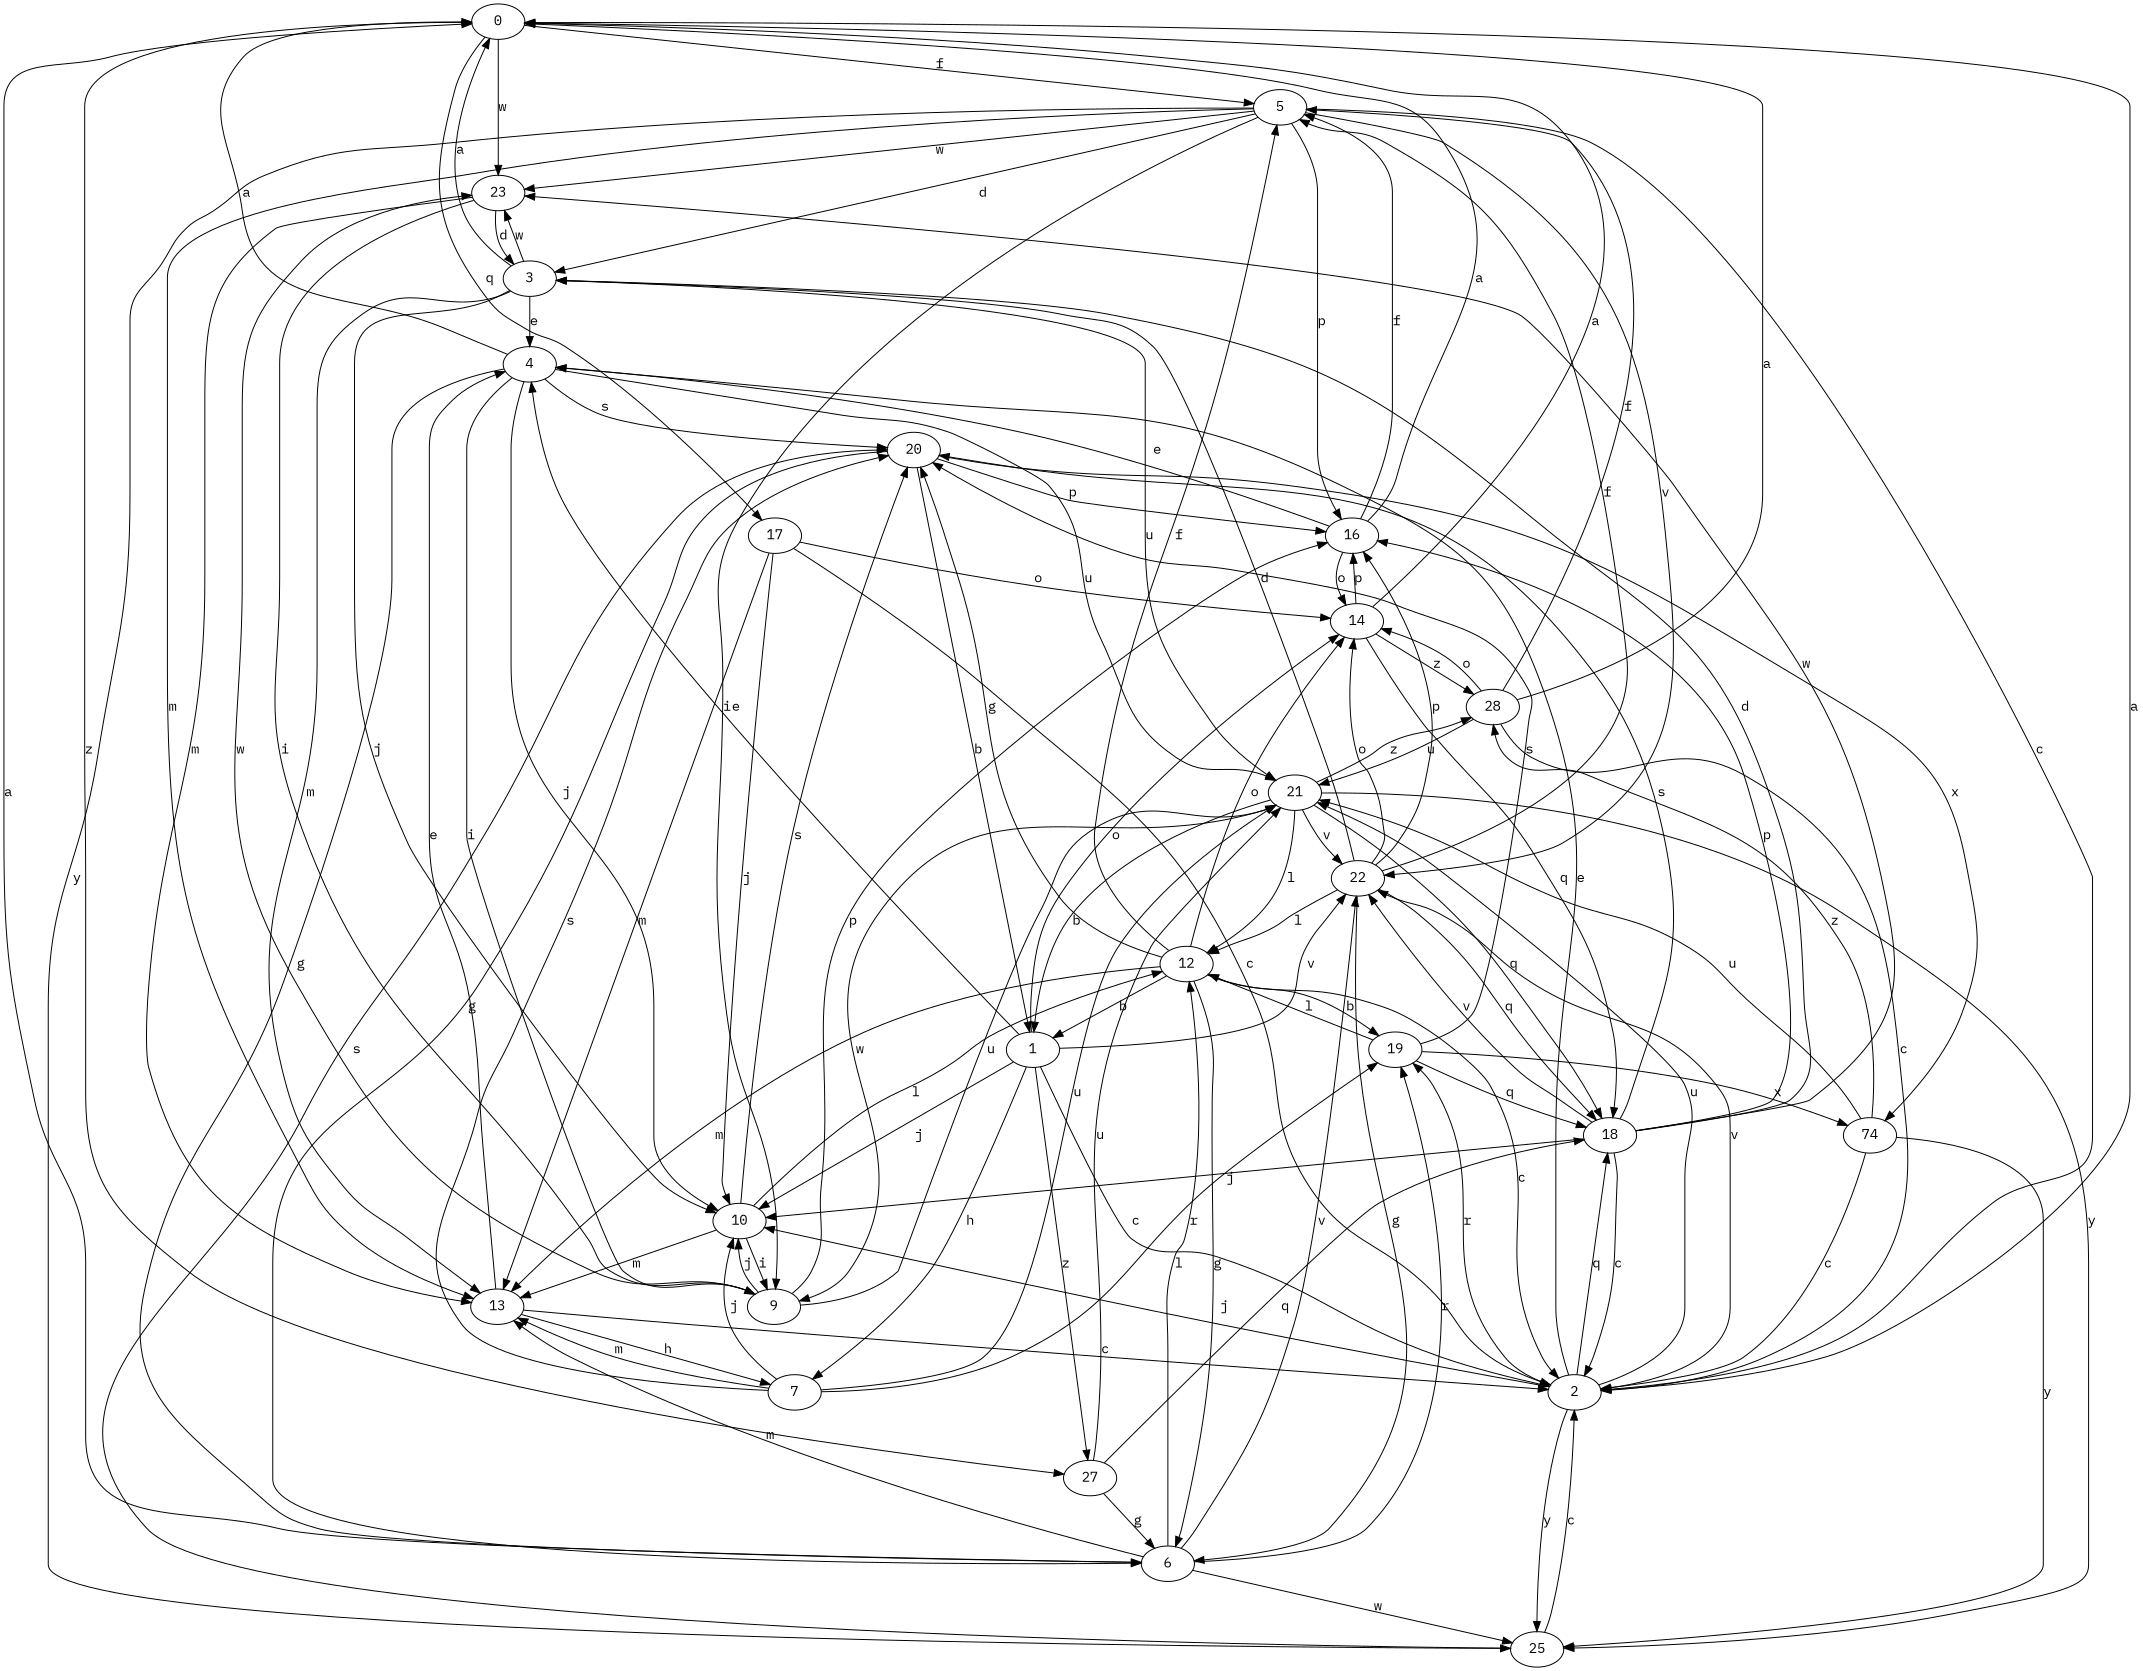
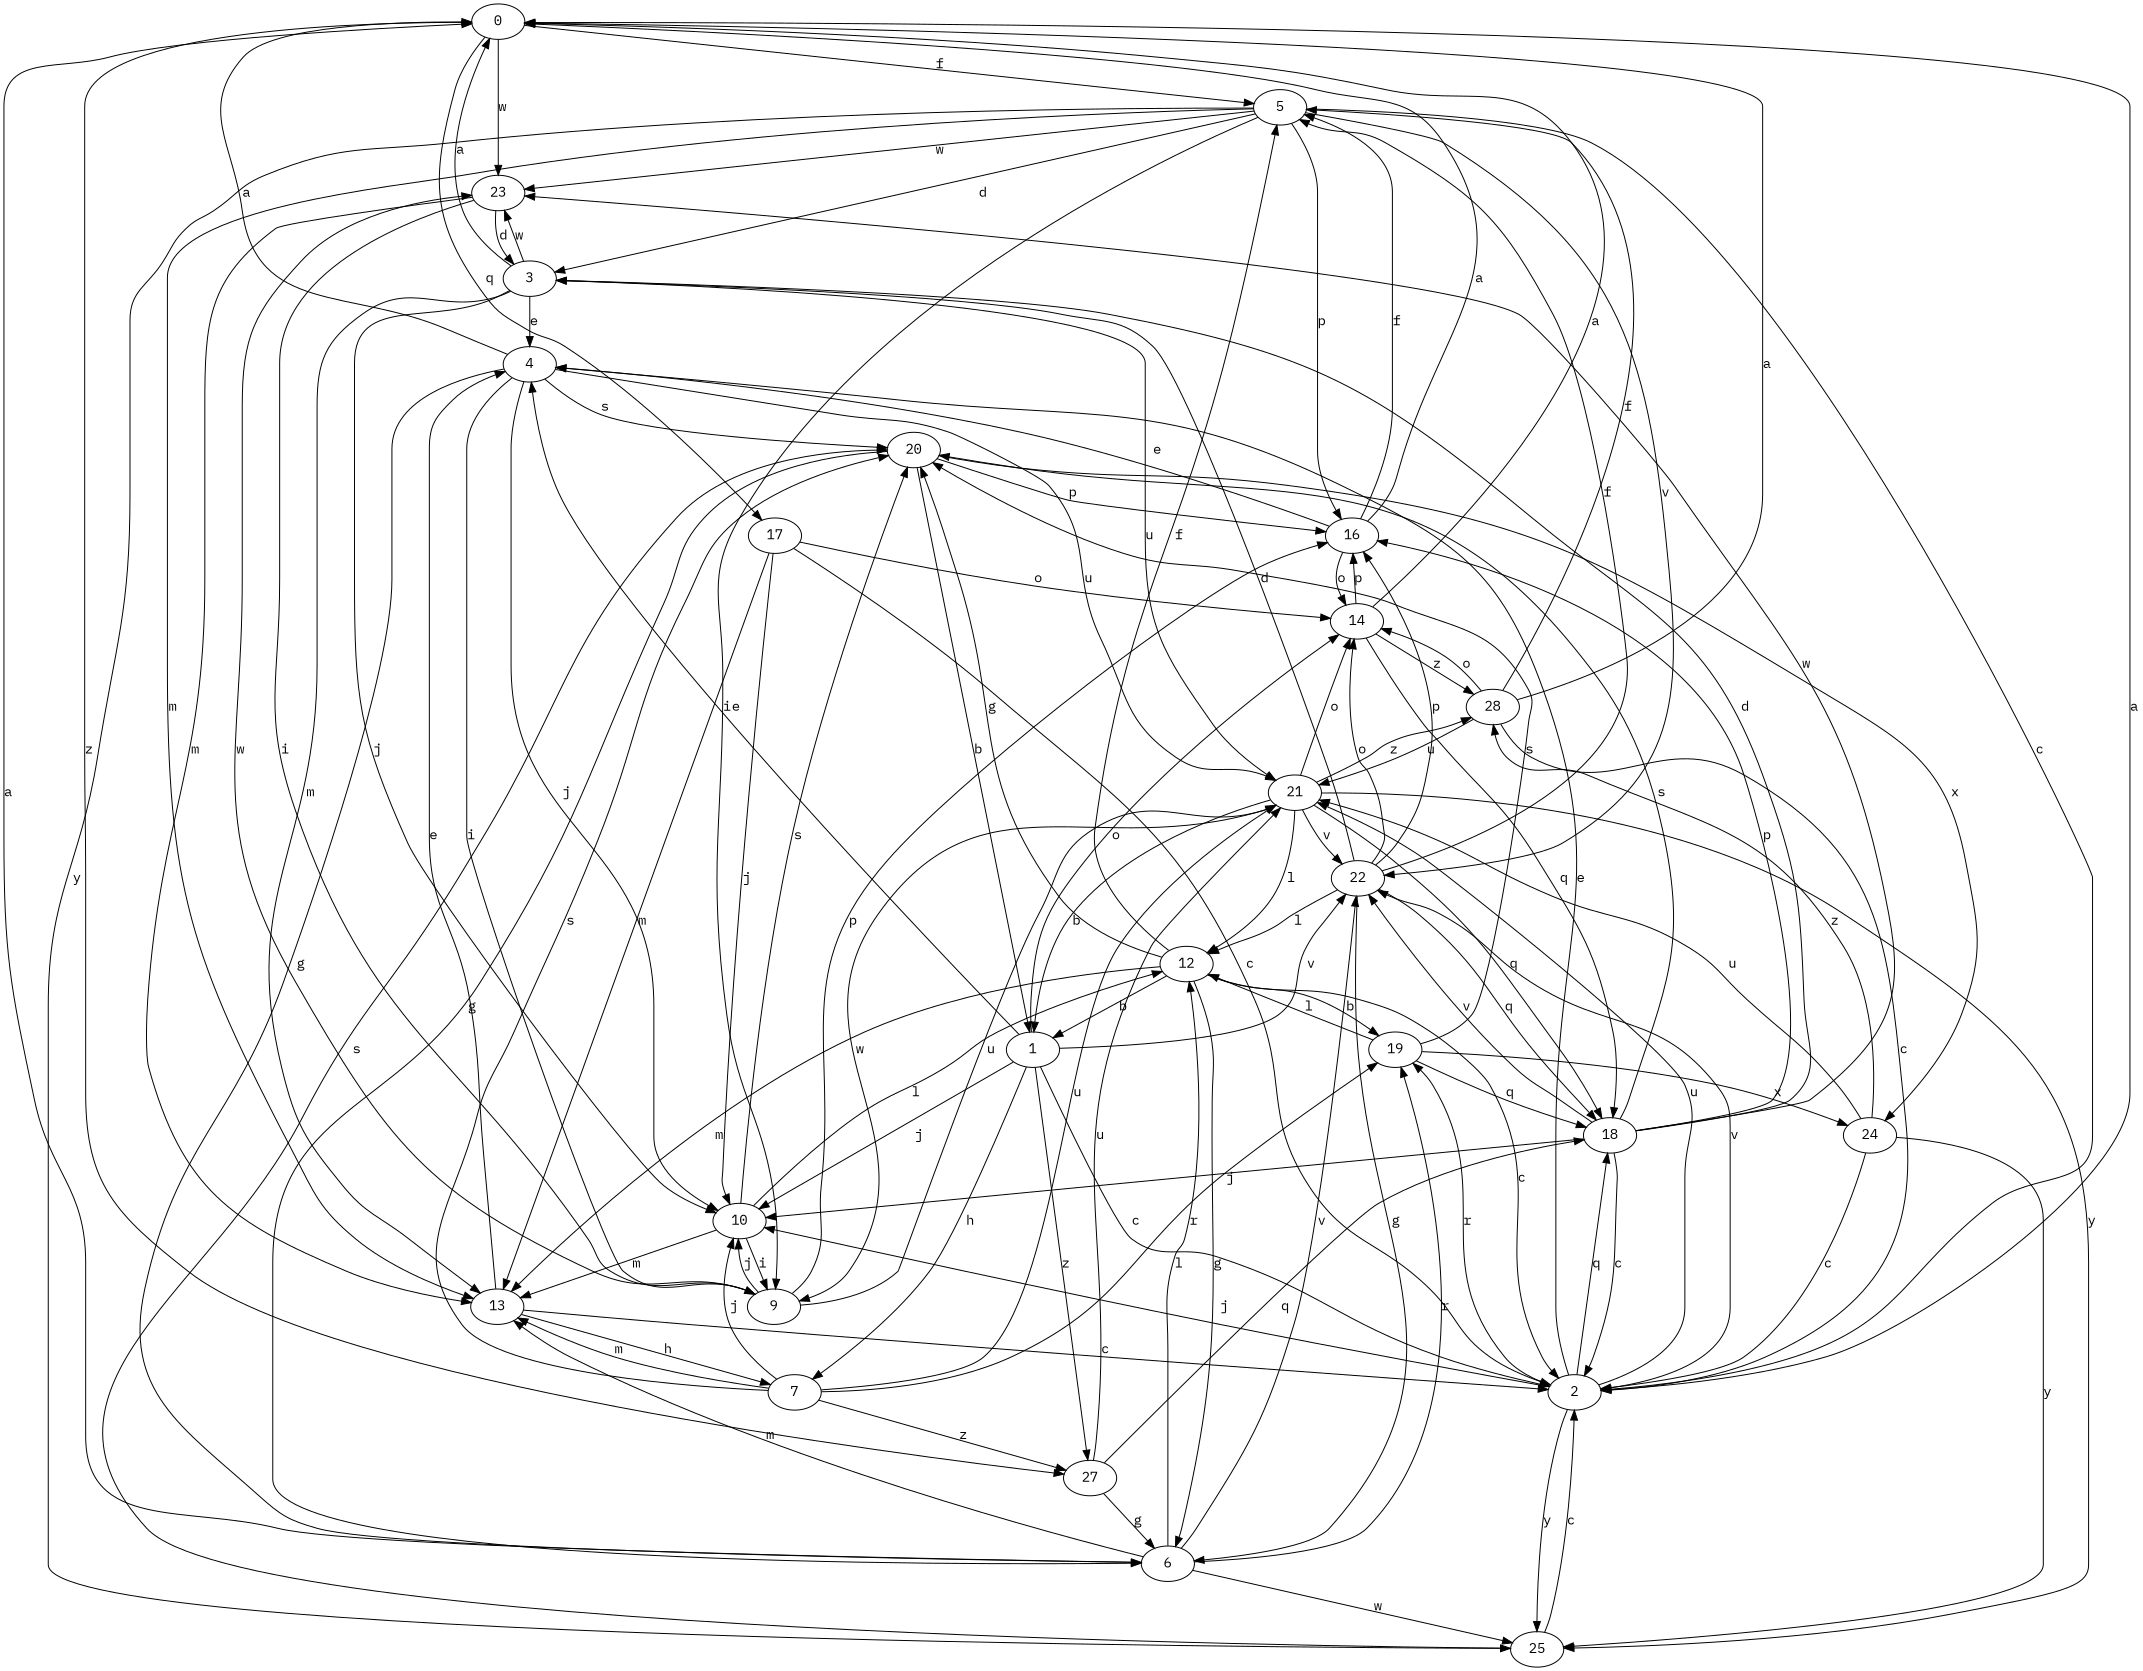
(1245, 786) -> (1323, 711)
(1870, 1135) -> (1870, 1135)
none -> (937, 1434)
